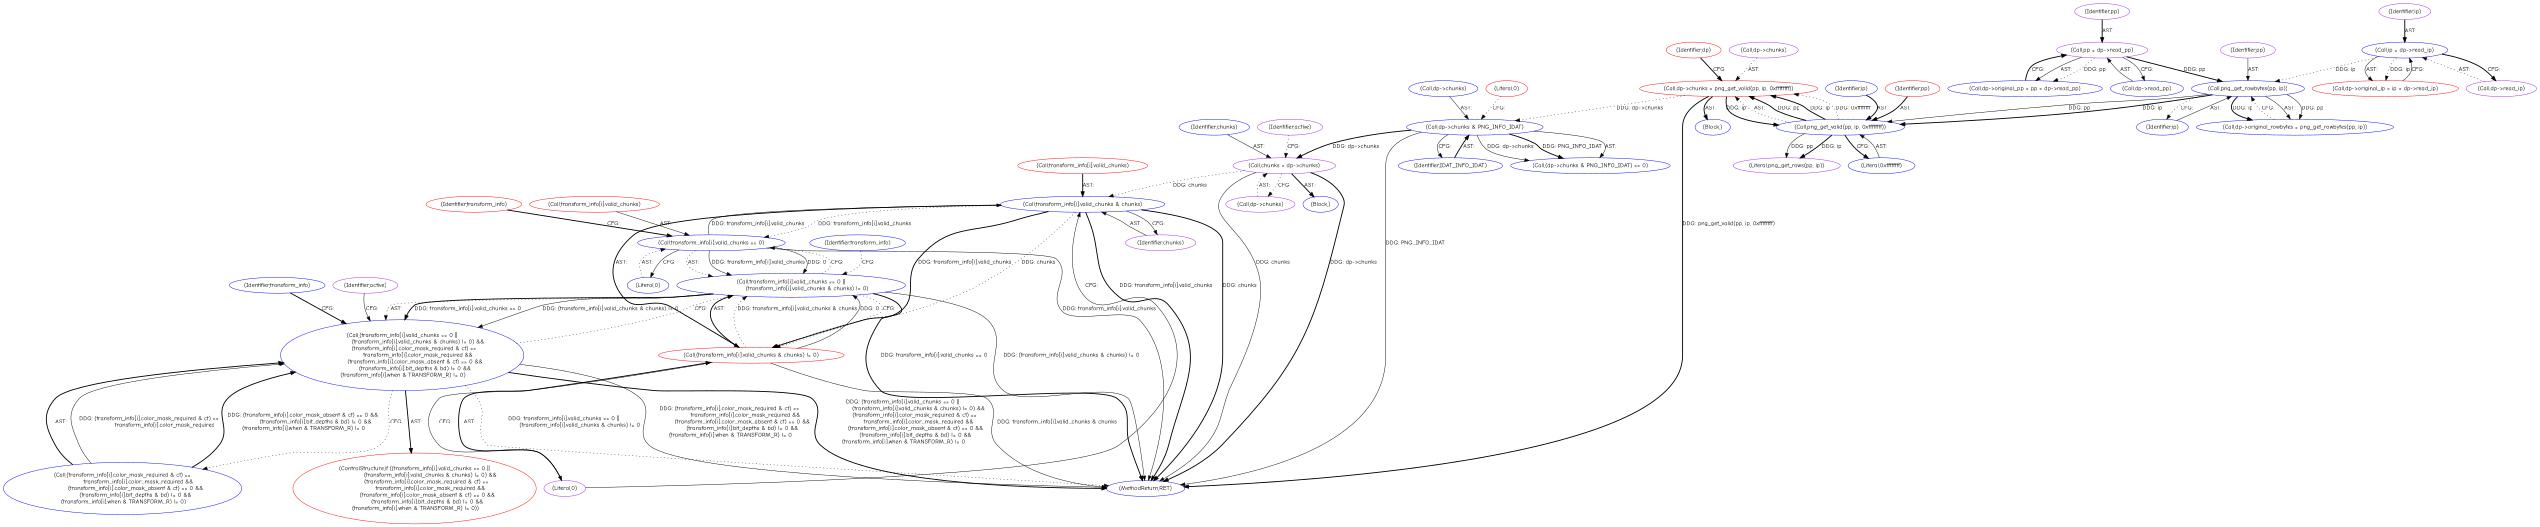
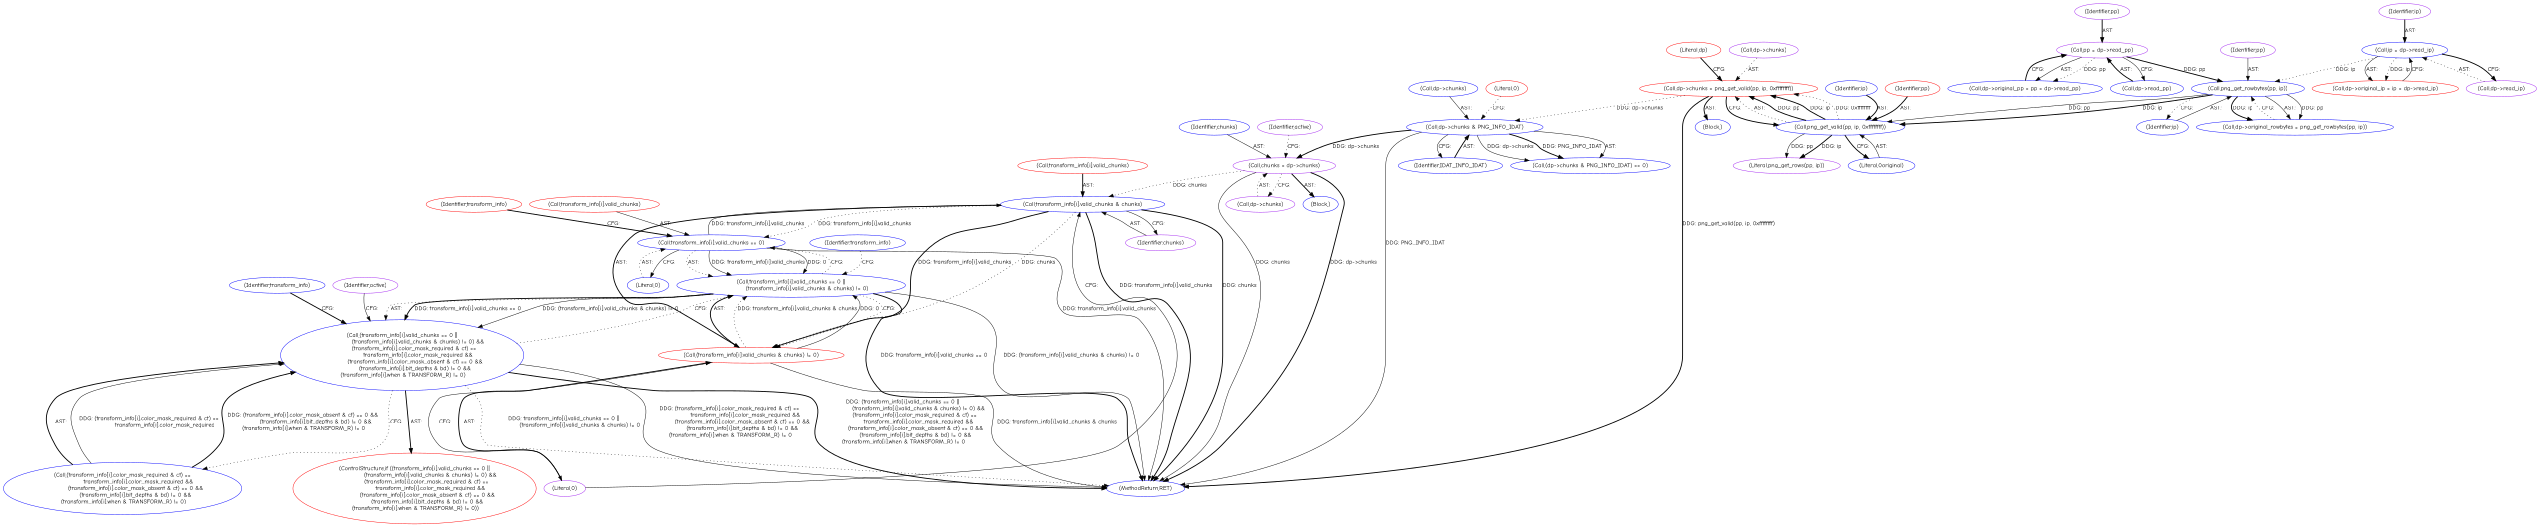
(1694, 50) -> (1694, 50)
(2120, 73) -> (2120, 73)
(1736, 108) -> (1736, 108)
(1882, 166) -> (1882, 166)
